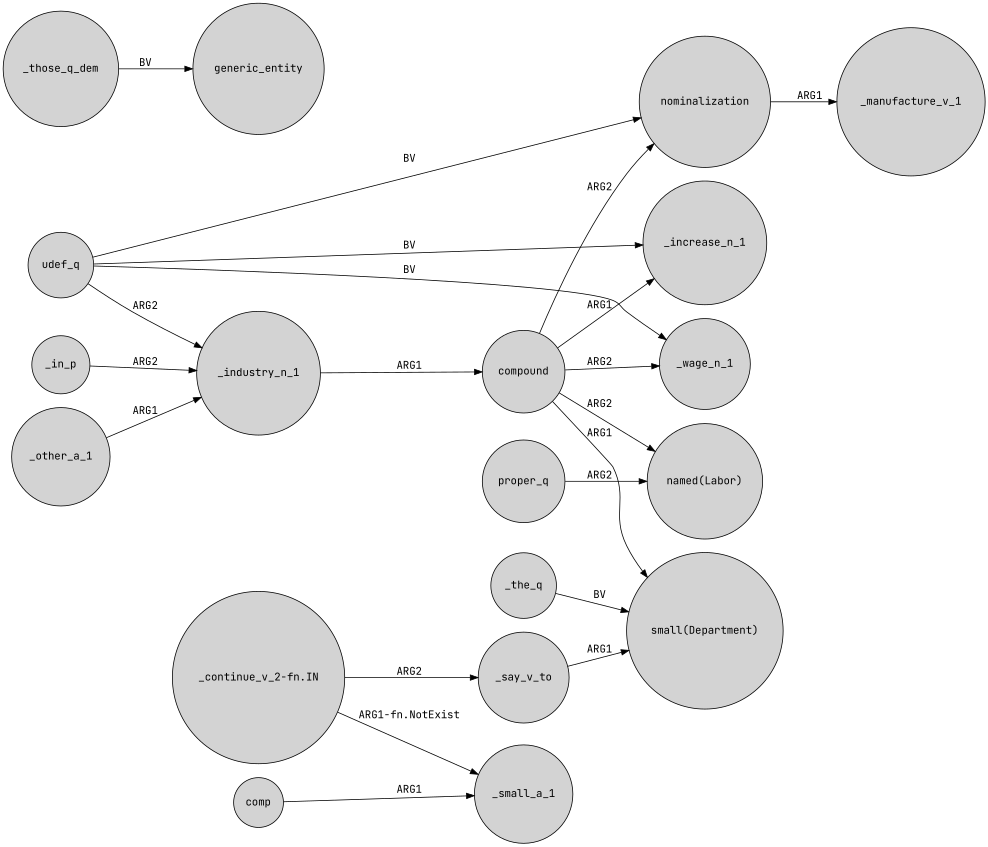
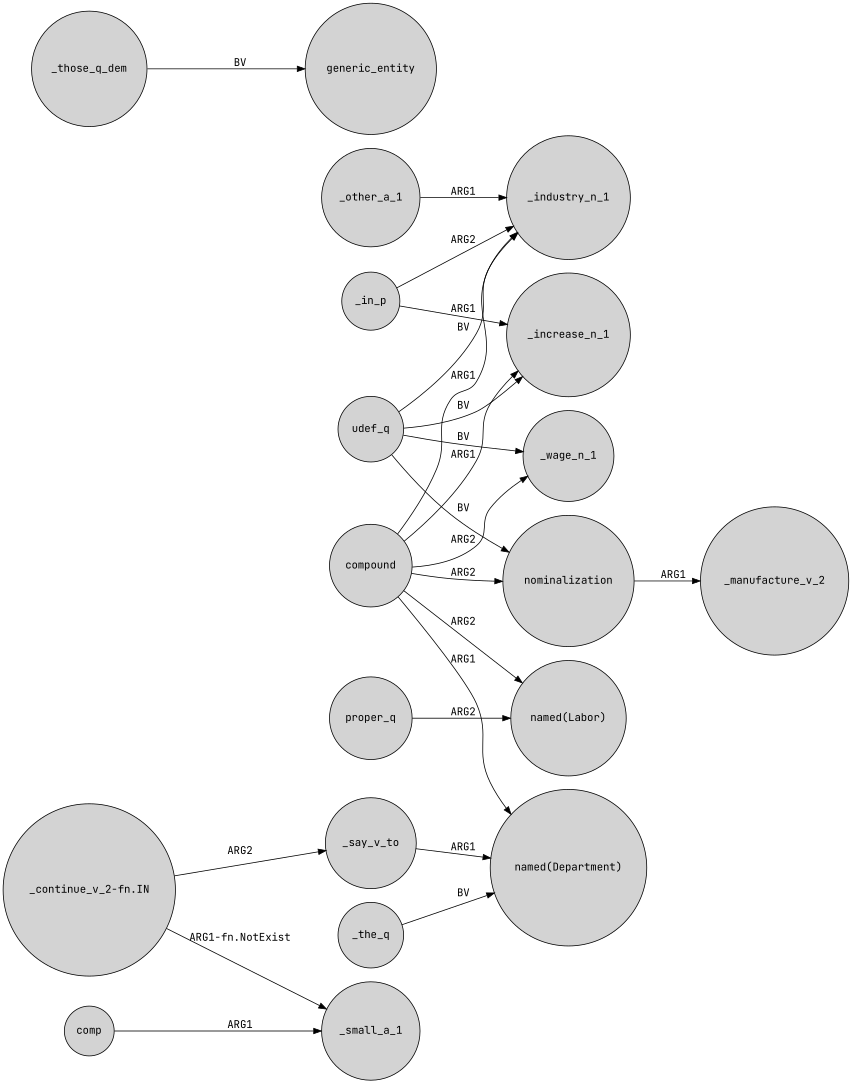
(911, 102) -> (775, 581)
(146, 306) -> (463, 328)
none -> (450, 315)
(397, 372) -> (467, 390)
(705, 631) -> (568, 868)
